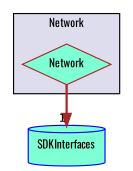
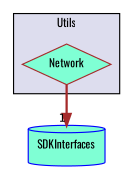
(67, 24) -> (67, 24)
